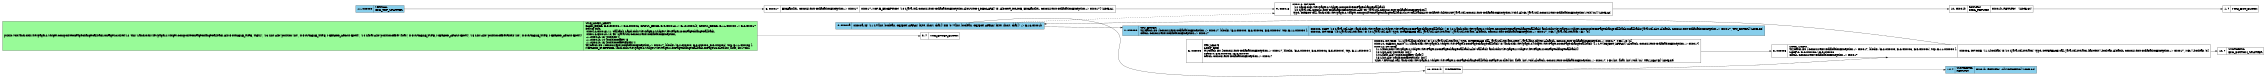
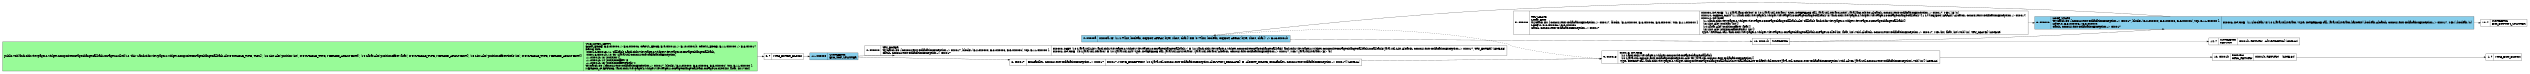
(381, 7) -> (837, 55)
(1082, 27) -> (875, 56)
(1444, 31) -> (1186, 51)
(1991, 51) -> (2254, 23)
none -> (806, 56)
(1991, 70) -> (2254, 41)
